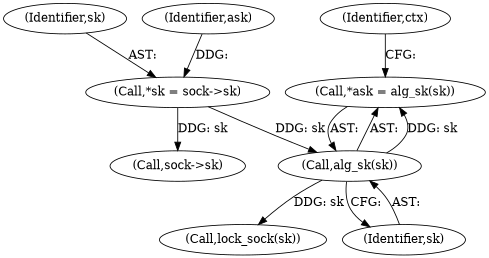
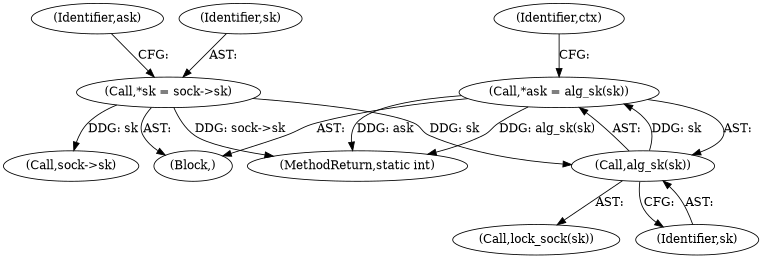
(214, 55) -> (155, 55)
none -> (193, 166)
none -> (357, 166)
(319, 203) -> (612, 203)
